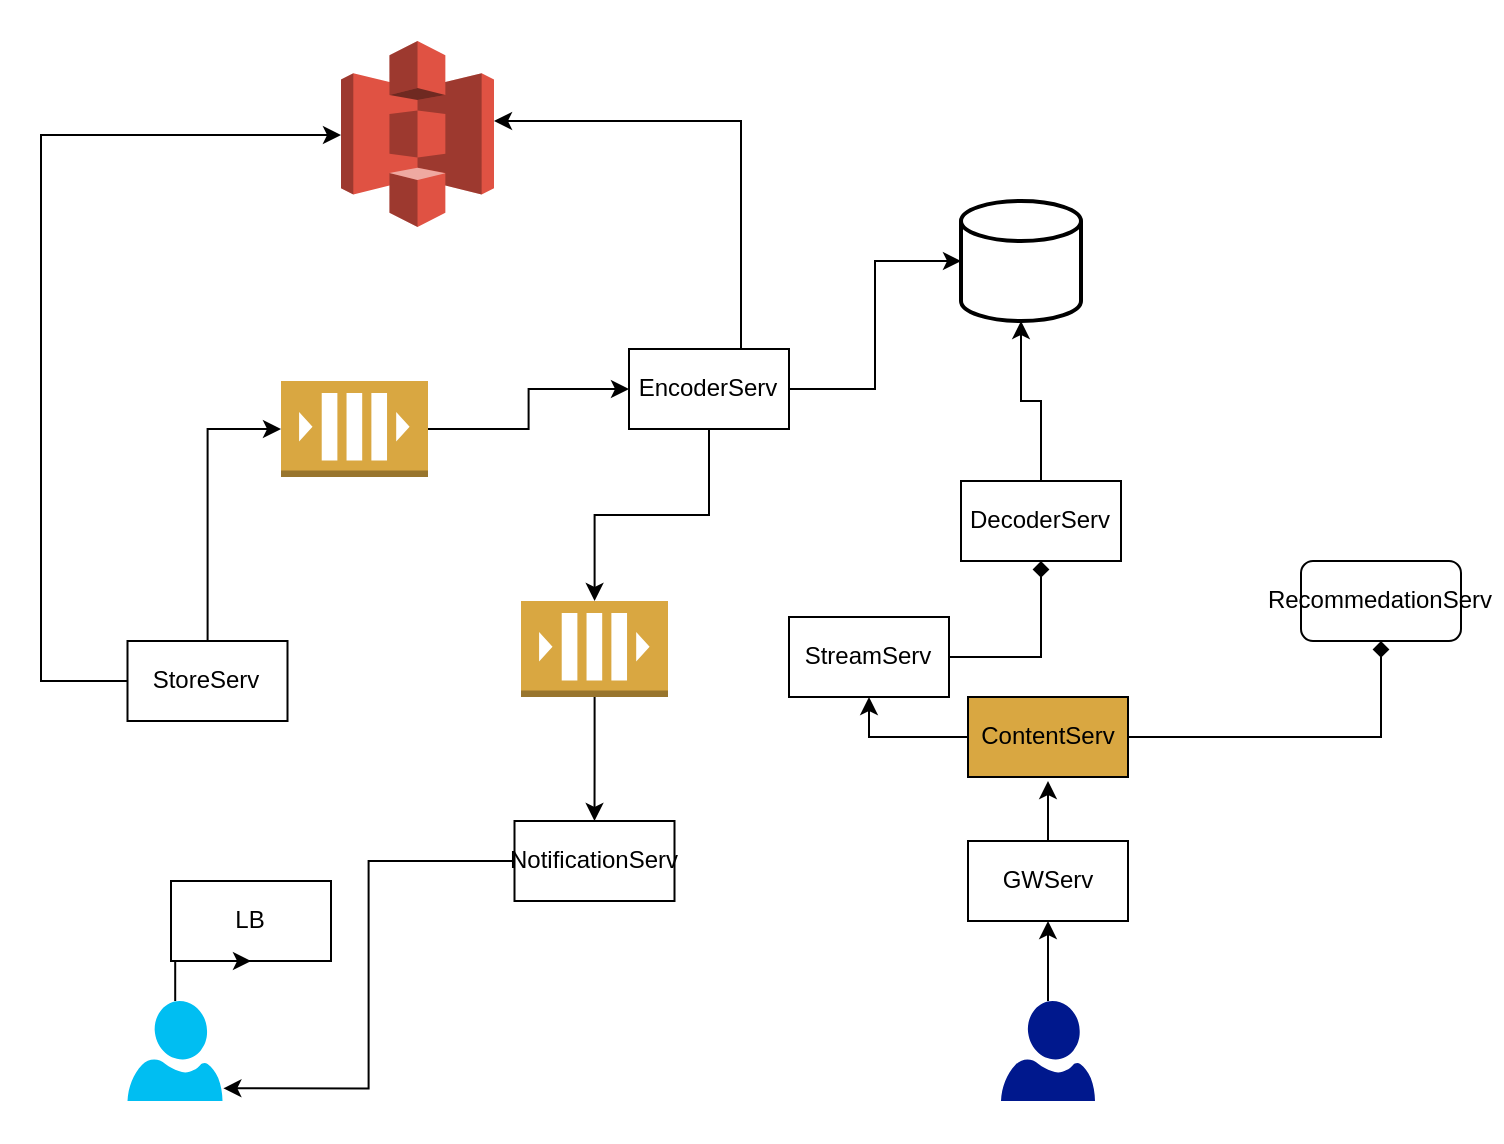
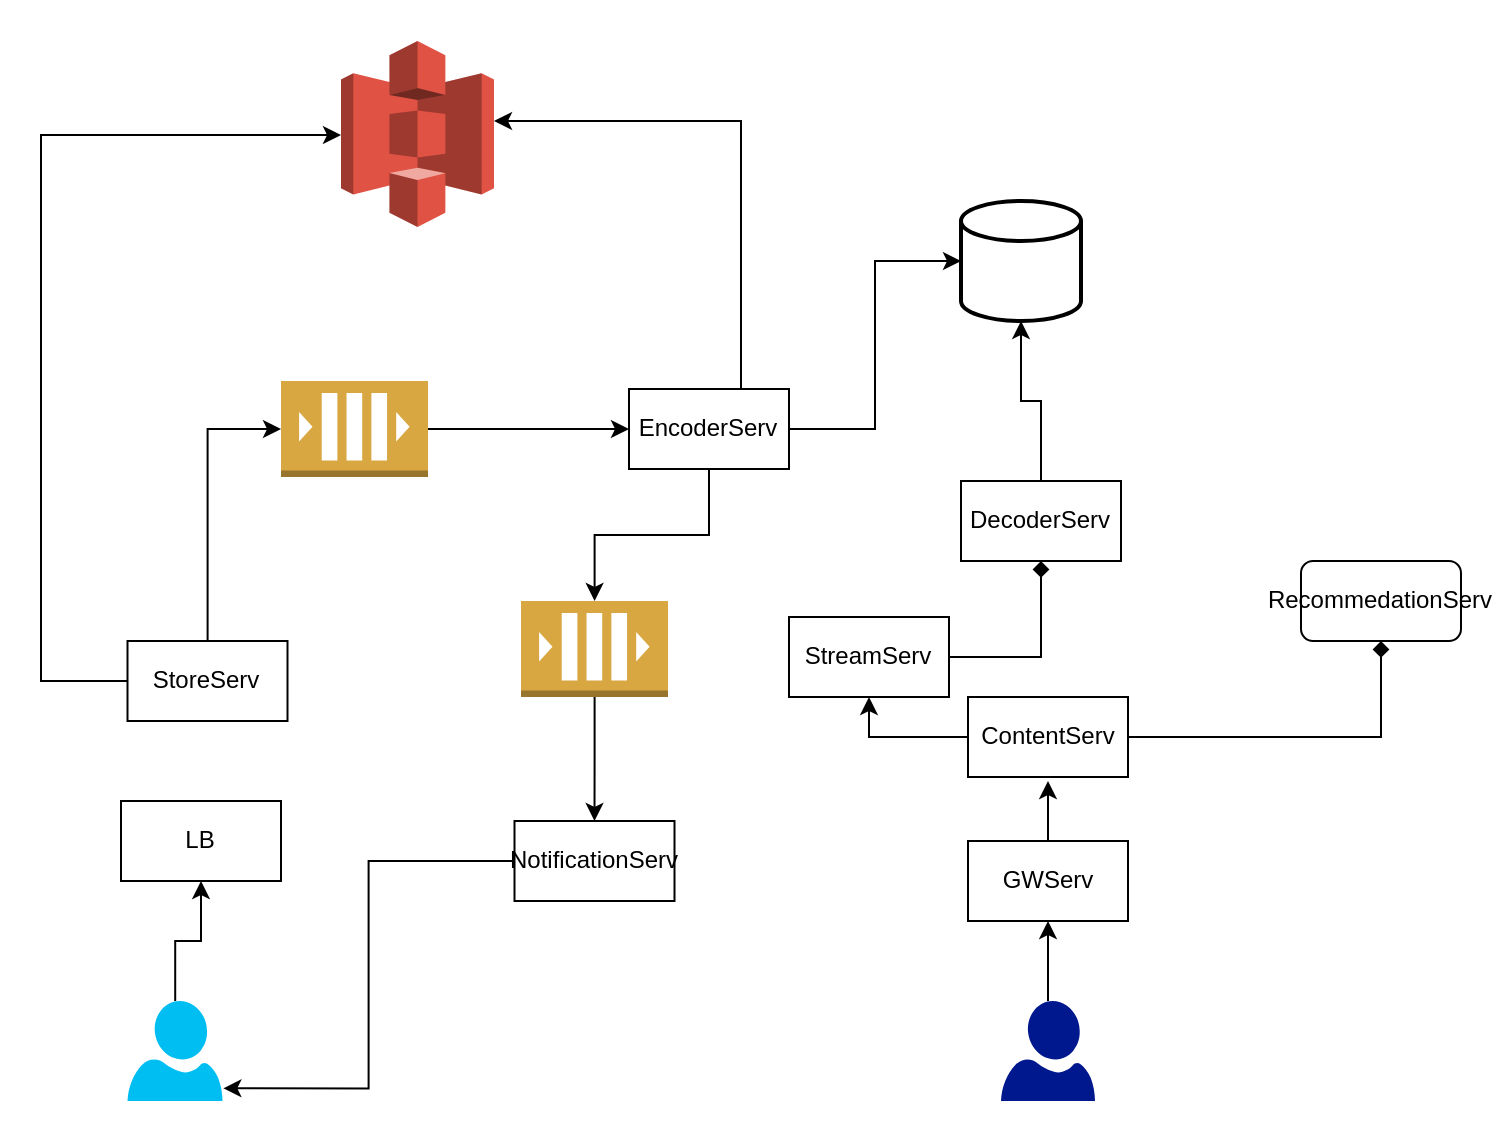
(709, 389) -> (709, 429)
(1048, 737) -> (1048, 737)
(251, 921) -> (201, 841)
